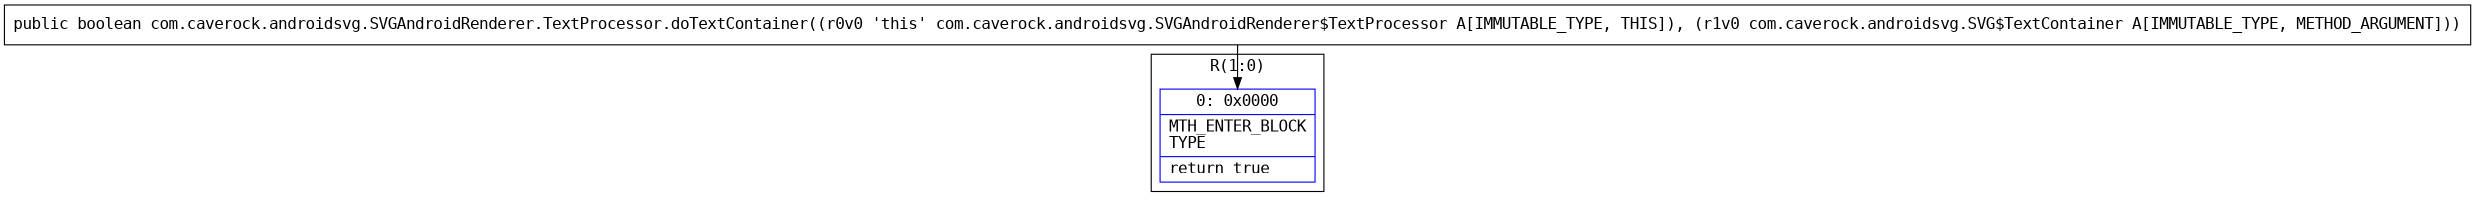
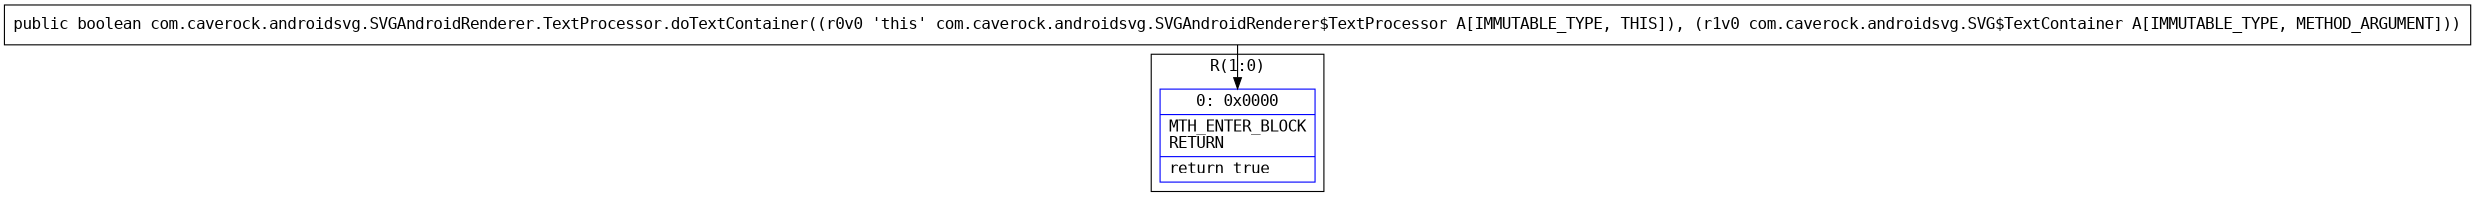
(1188, 143) -> (1197, 143)
